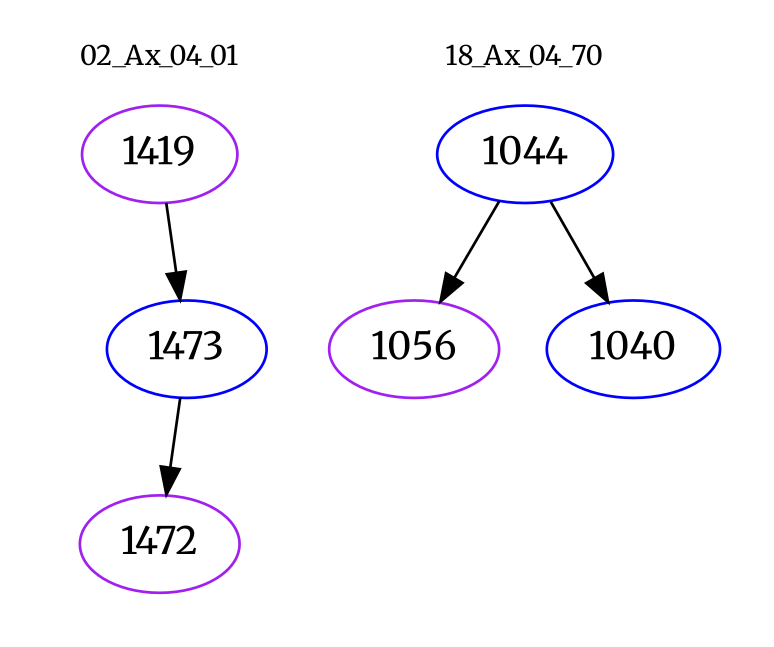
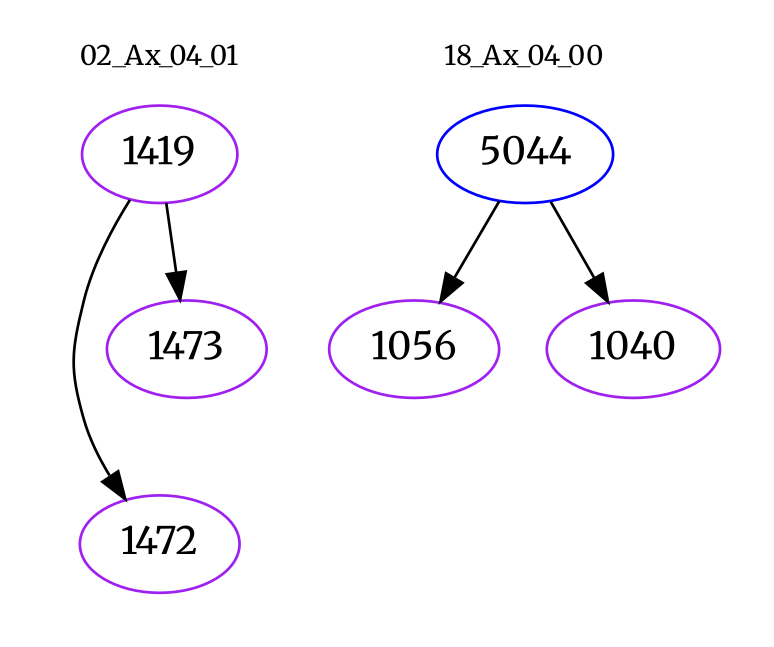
(525, 58) -> (525, 58)
(525, 154) -> (525, 154)
(187, 349) -> (187, 349)
(633, 349) -> (633, 349)
(175, 433) -> (76, 336)
